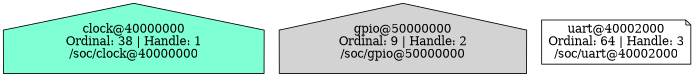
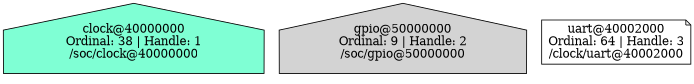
(616, 42) -> (616, 42)
